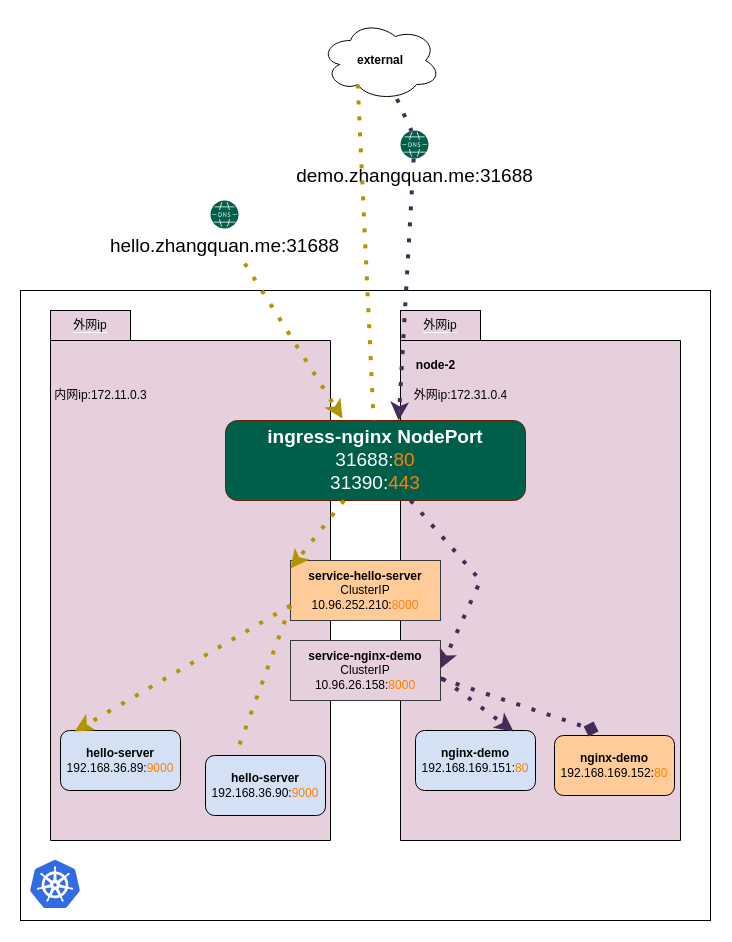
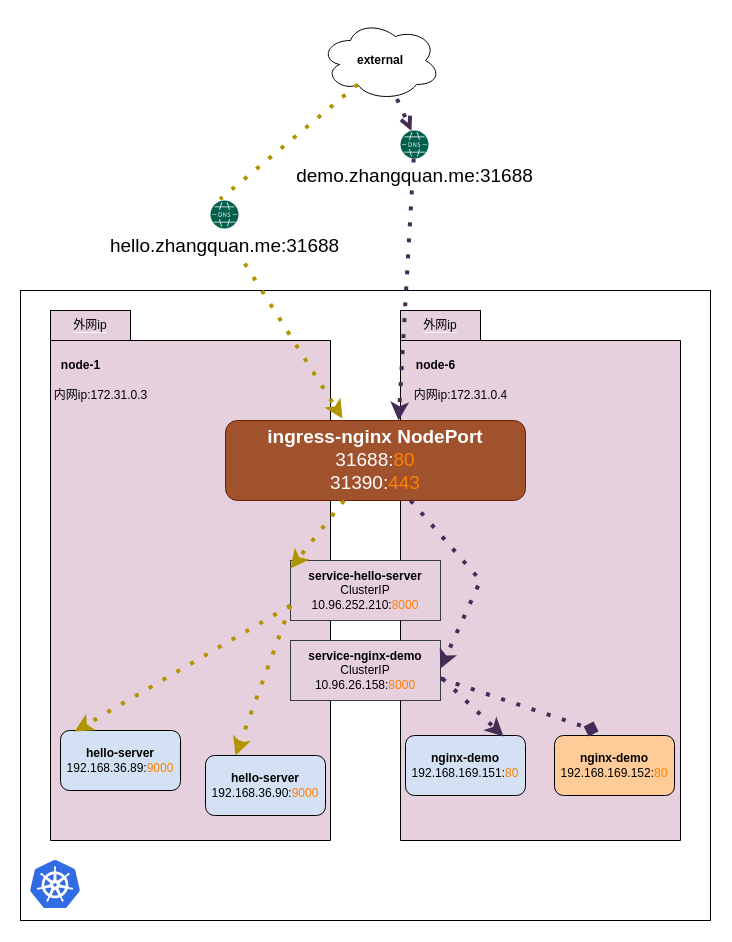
(359, 103) -> (295, 137)
(408, 124) -> (407, 120)
none -> (81, 366)
(436, 366) -> (436, 366)
(101, 396) -> (101, 396)
(461, 396) -> (461, 396)
(376, 461) -> (376, 461)
(366, 591) -> (366, 591)
(238, 748) -> (241, 741)
(476, 761) -> (466, 766)
